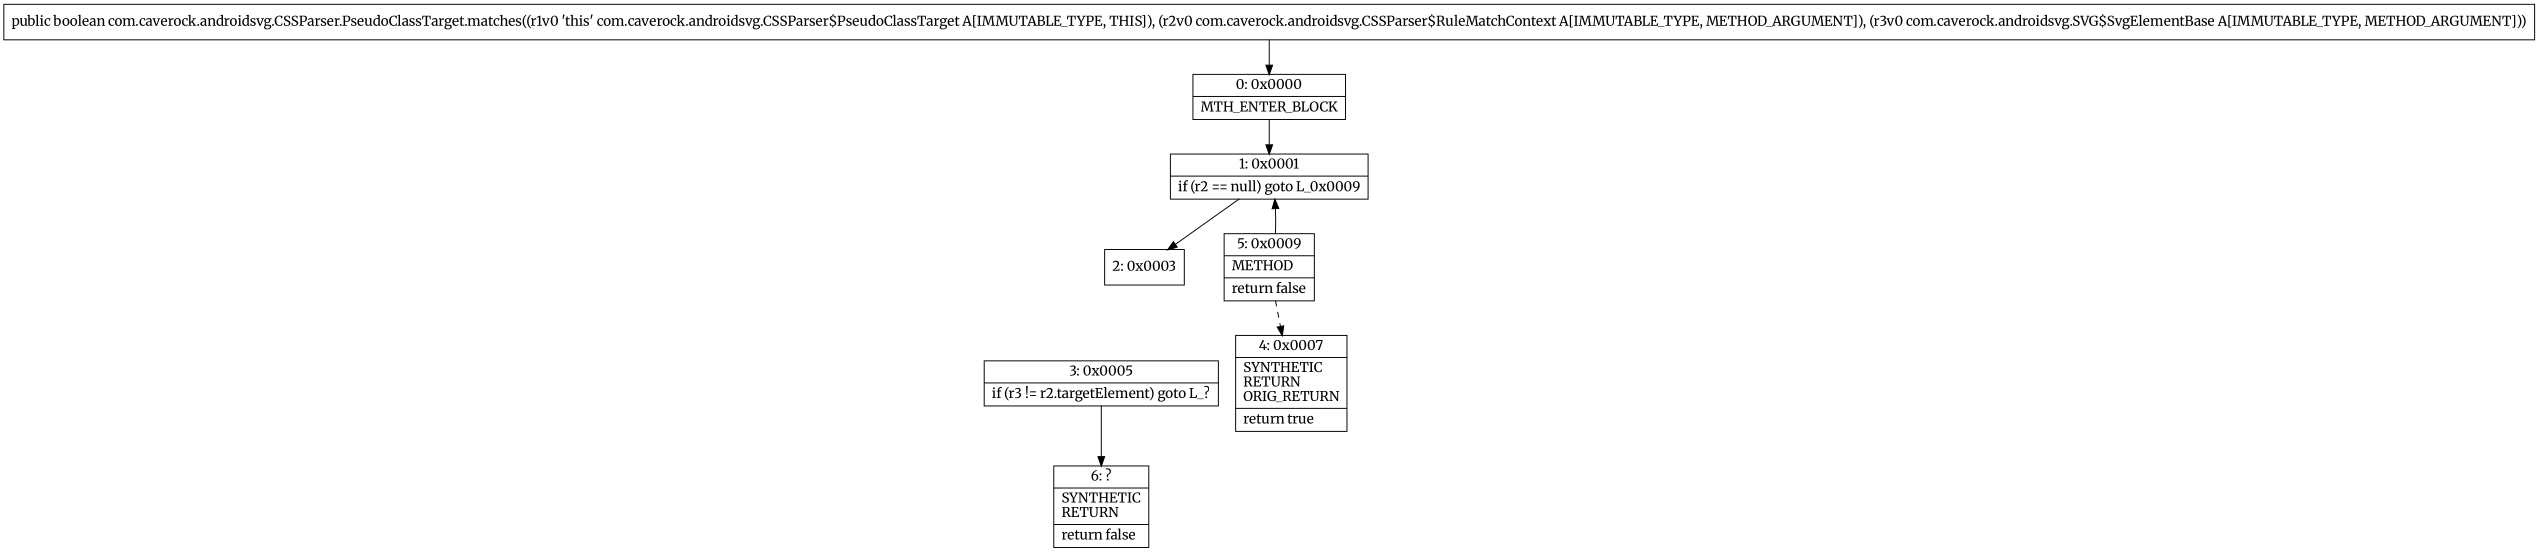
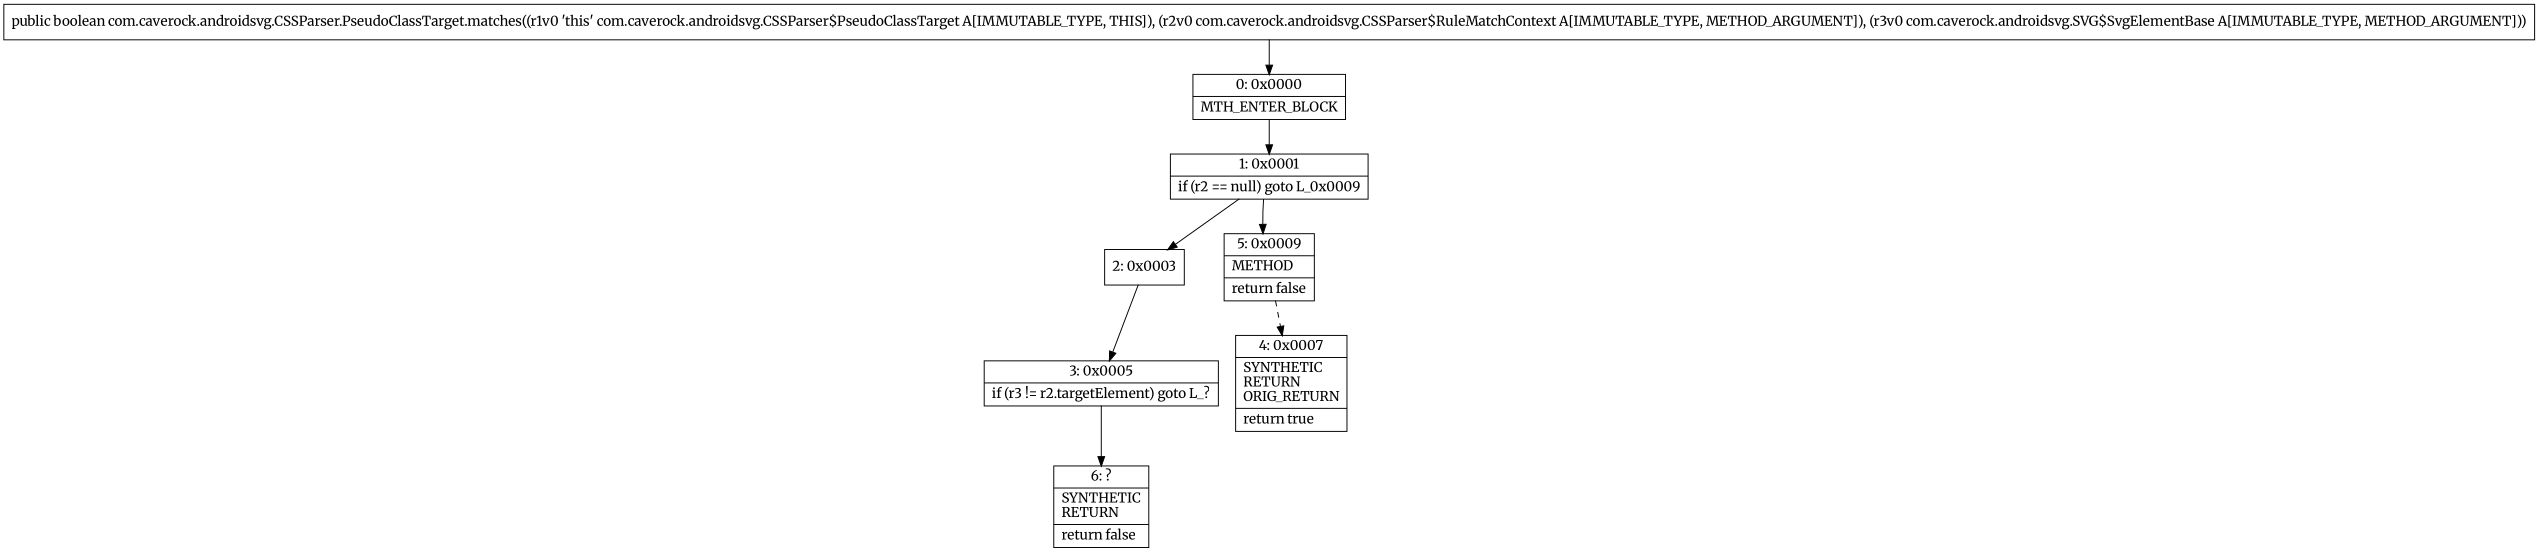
(1276, 221) -> (1263, 212)
none -> (1126, 318)
